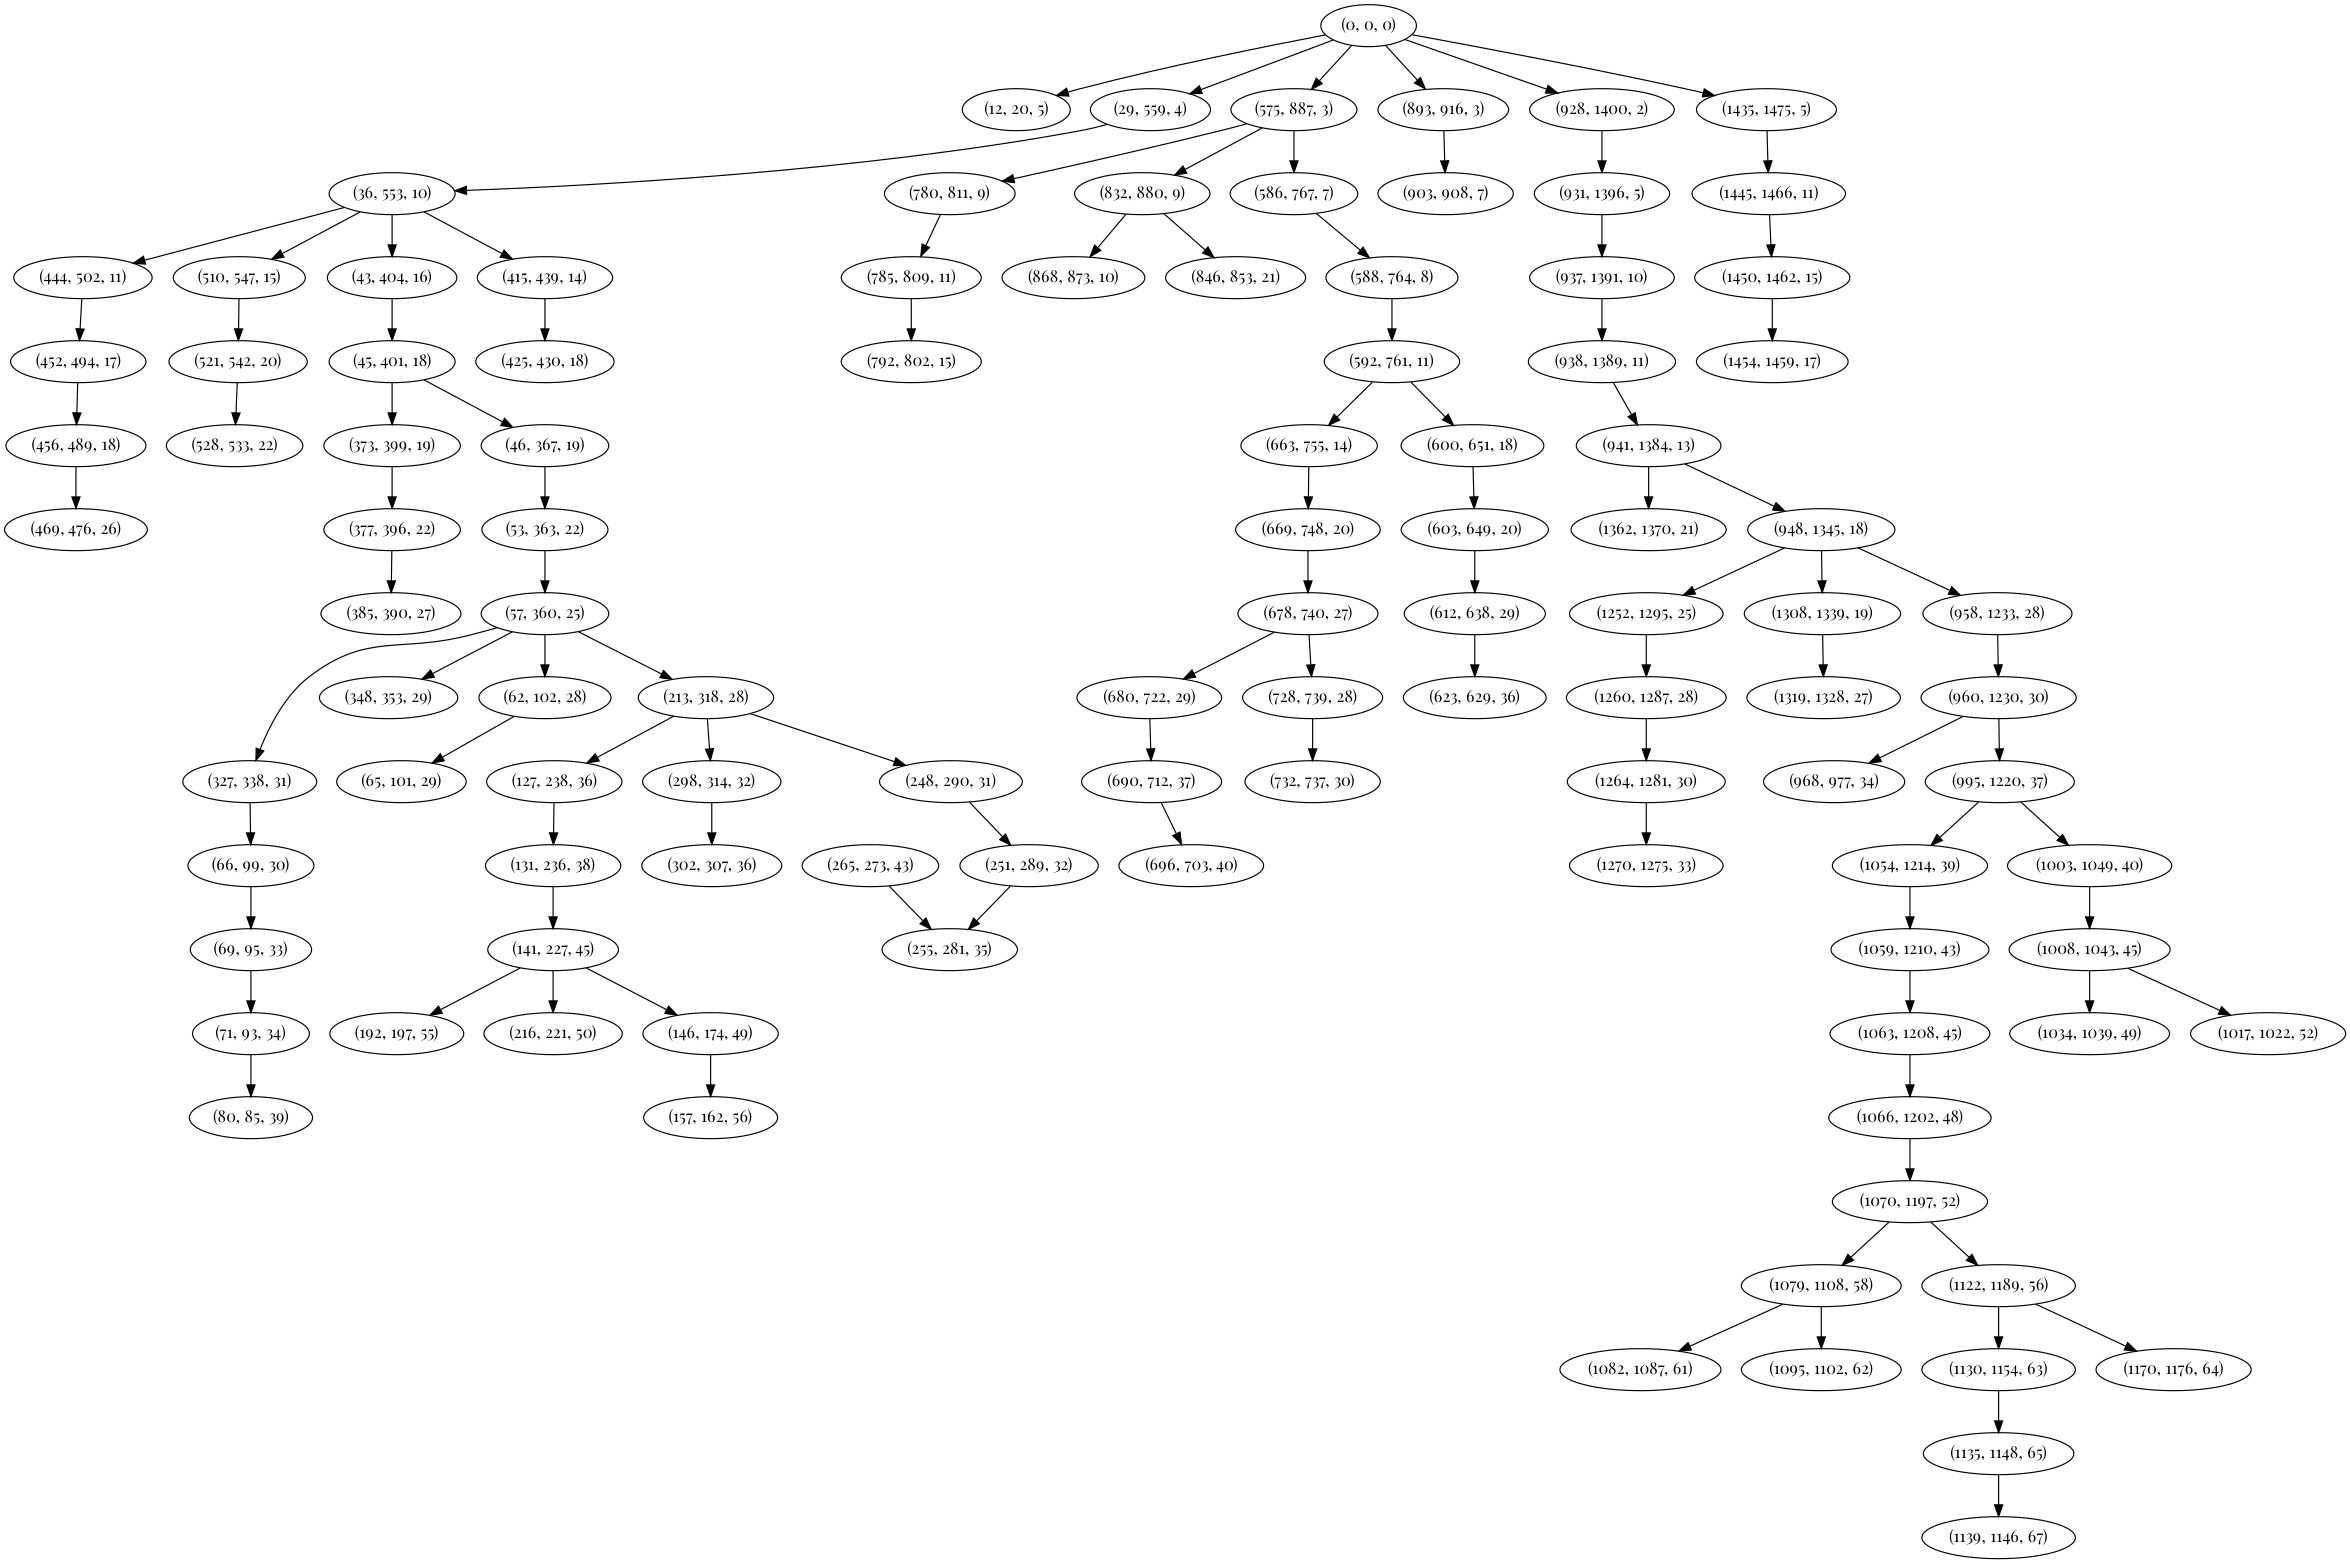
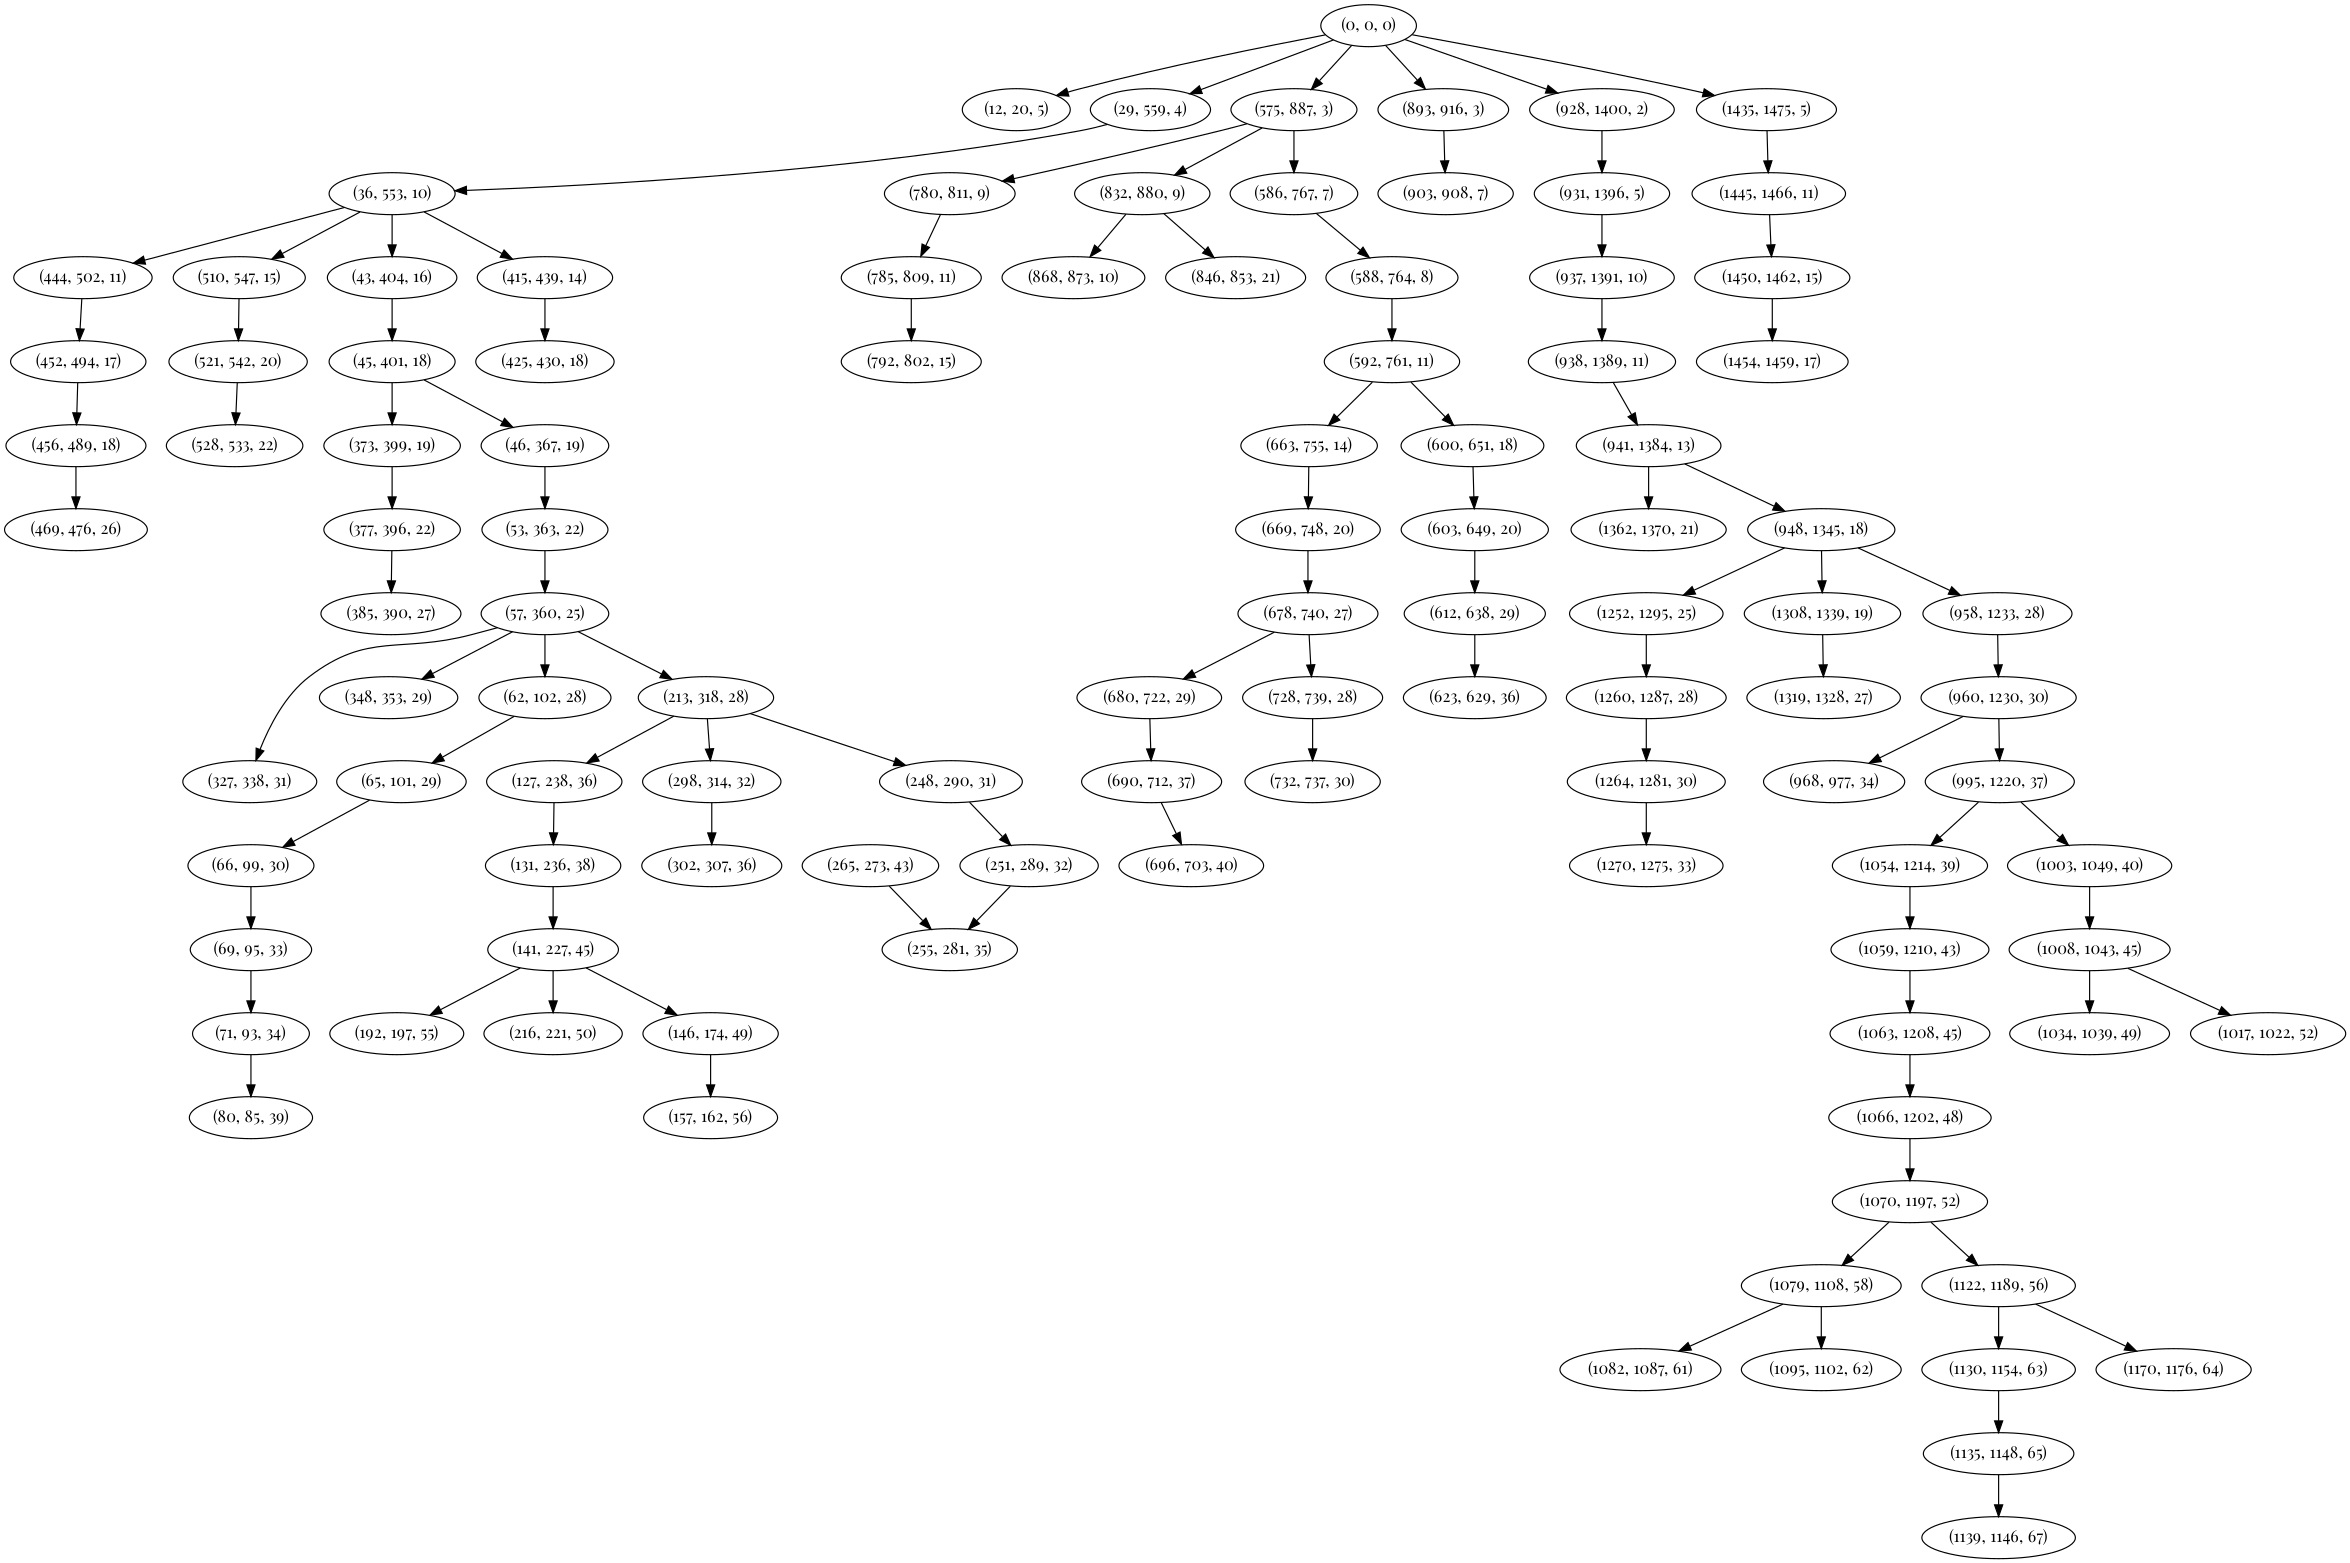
(250, 818) -> (331, 821)
